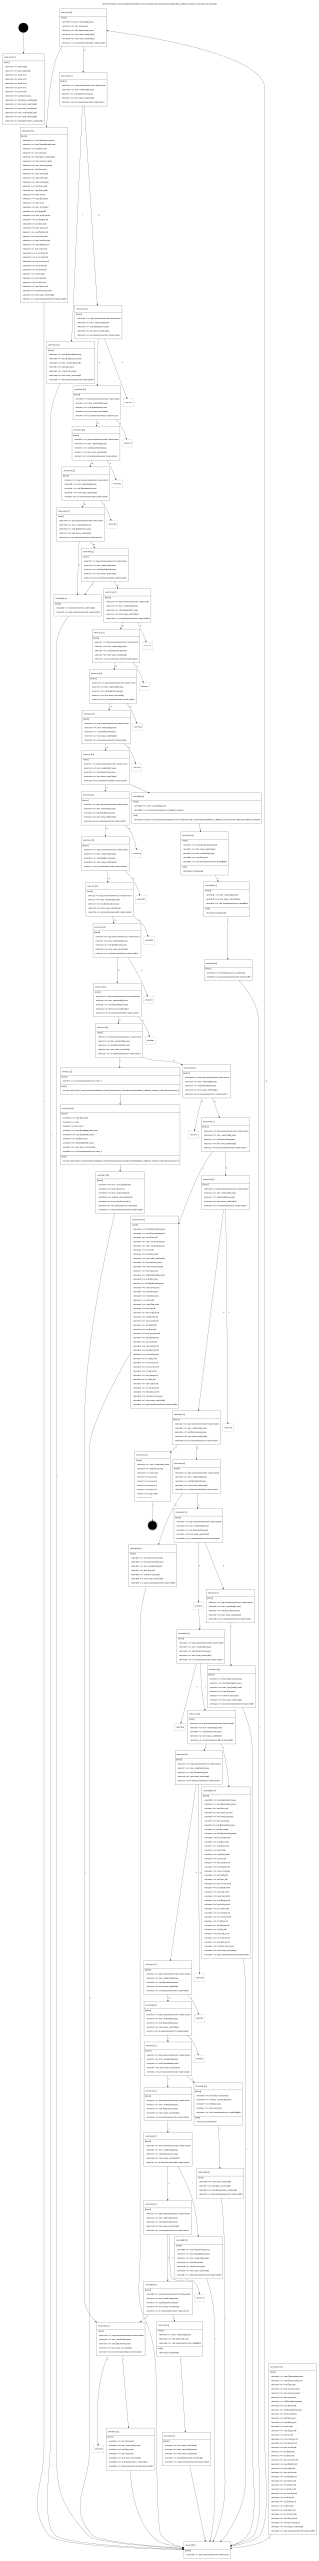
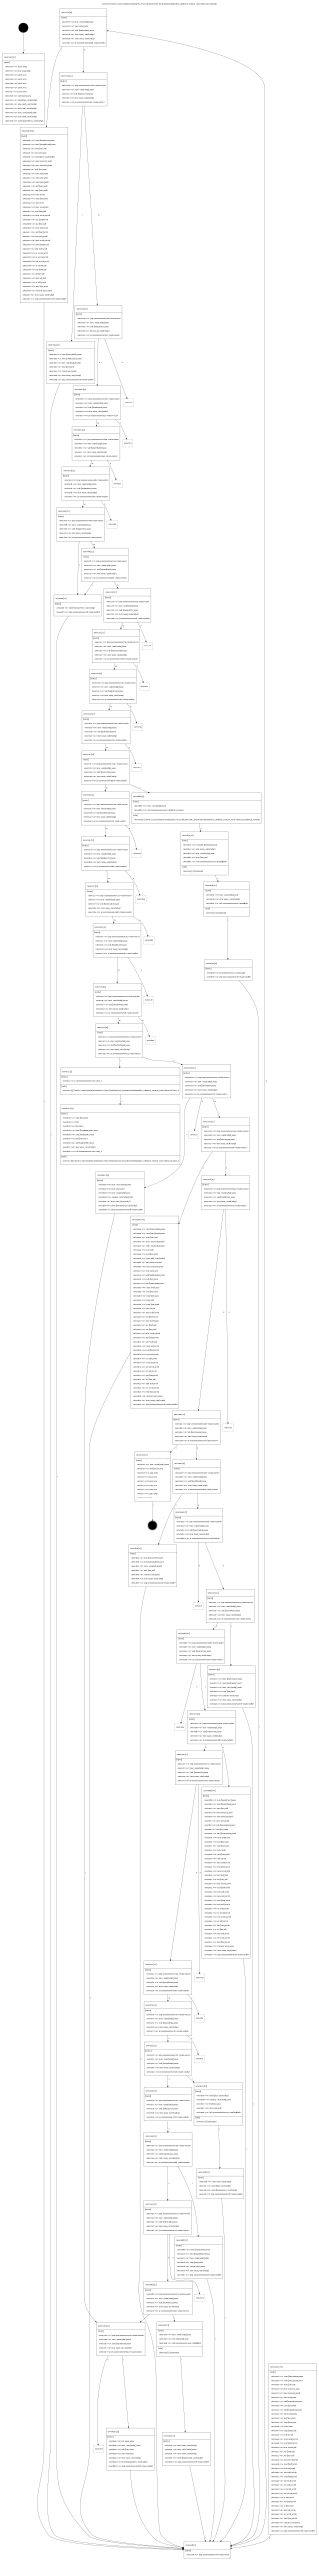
(120, 1168) -> (184, 1152)
(199, 1619) -> (216, 1626)
